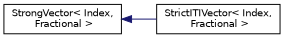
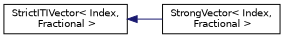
(144, 19) -> (150, 19)
